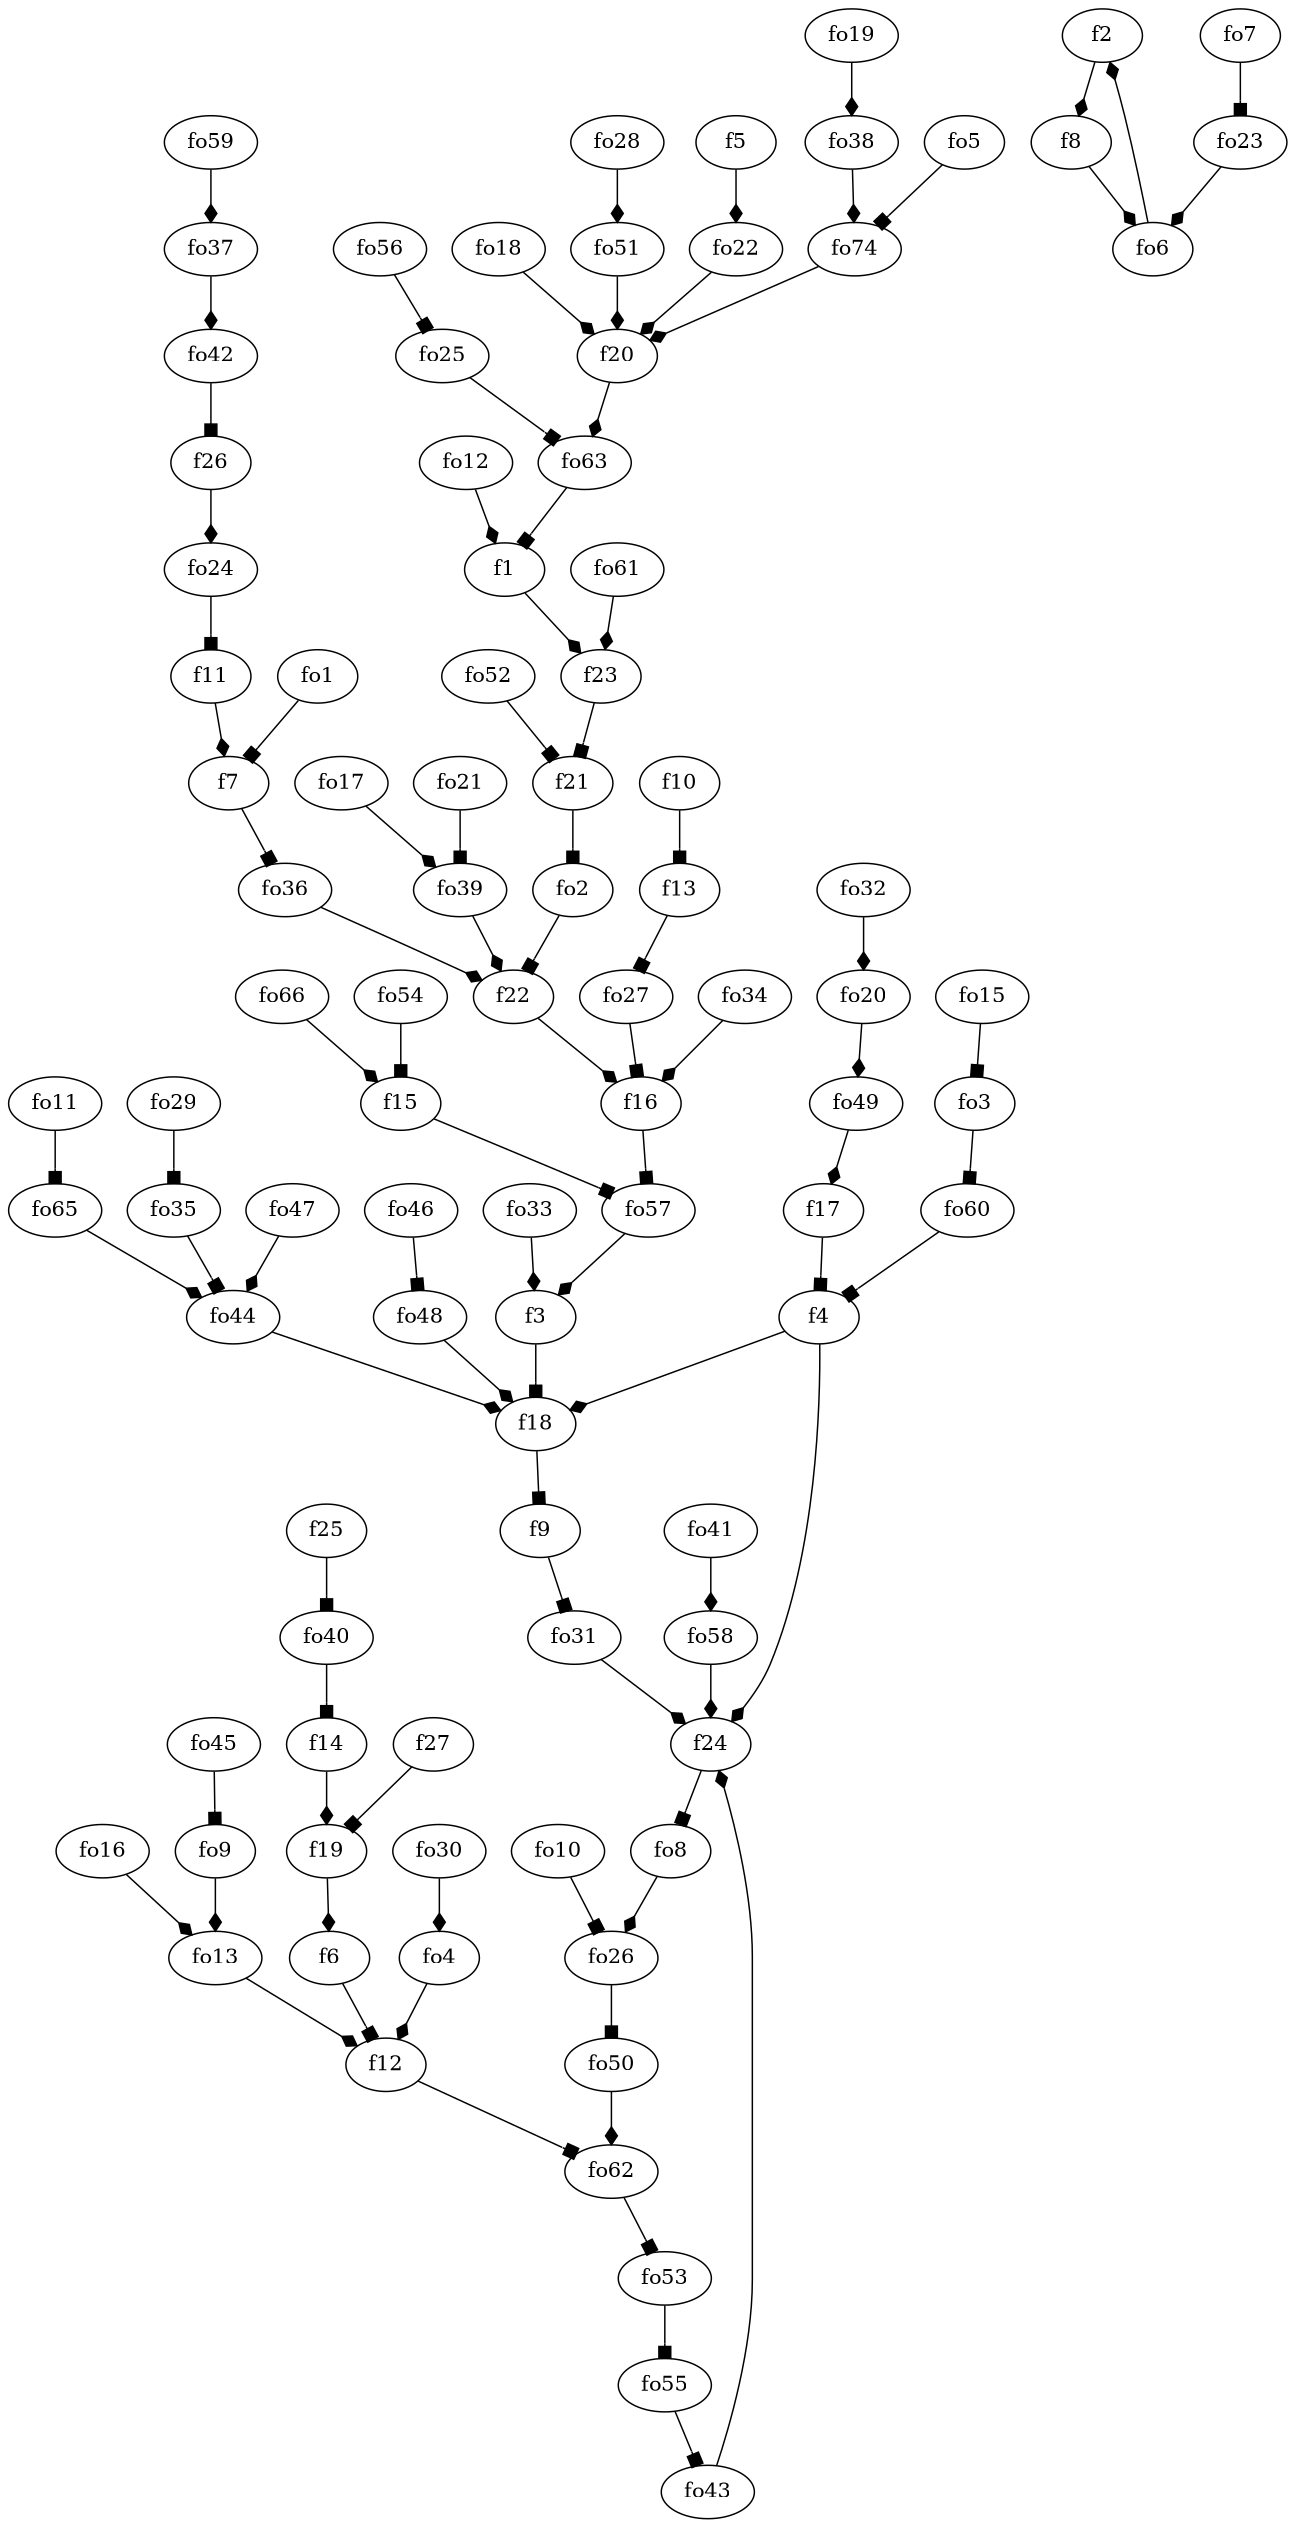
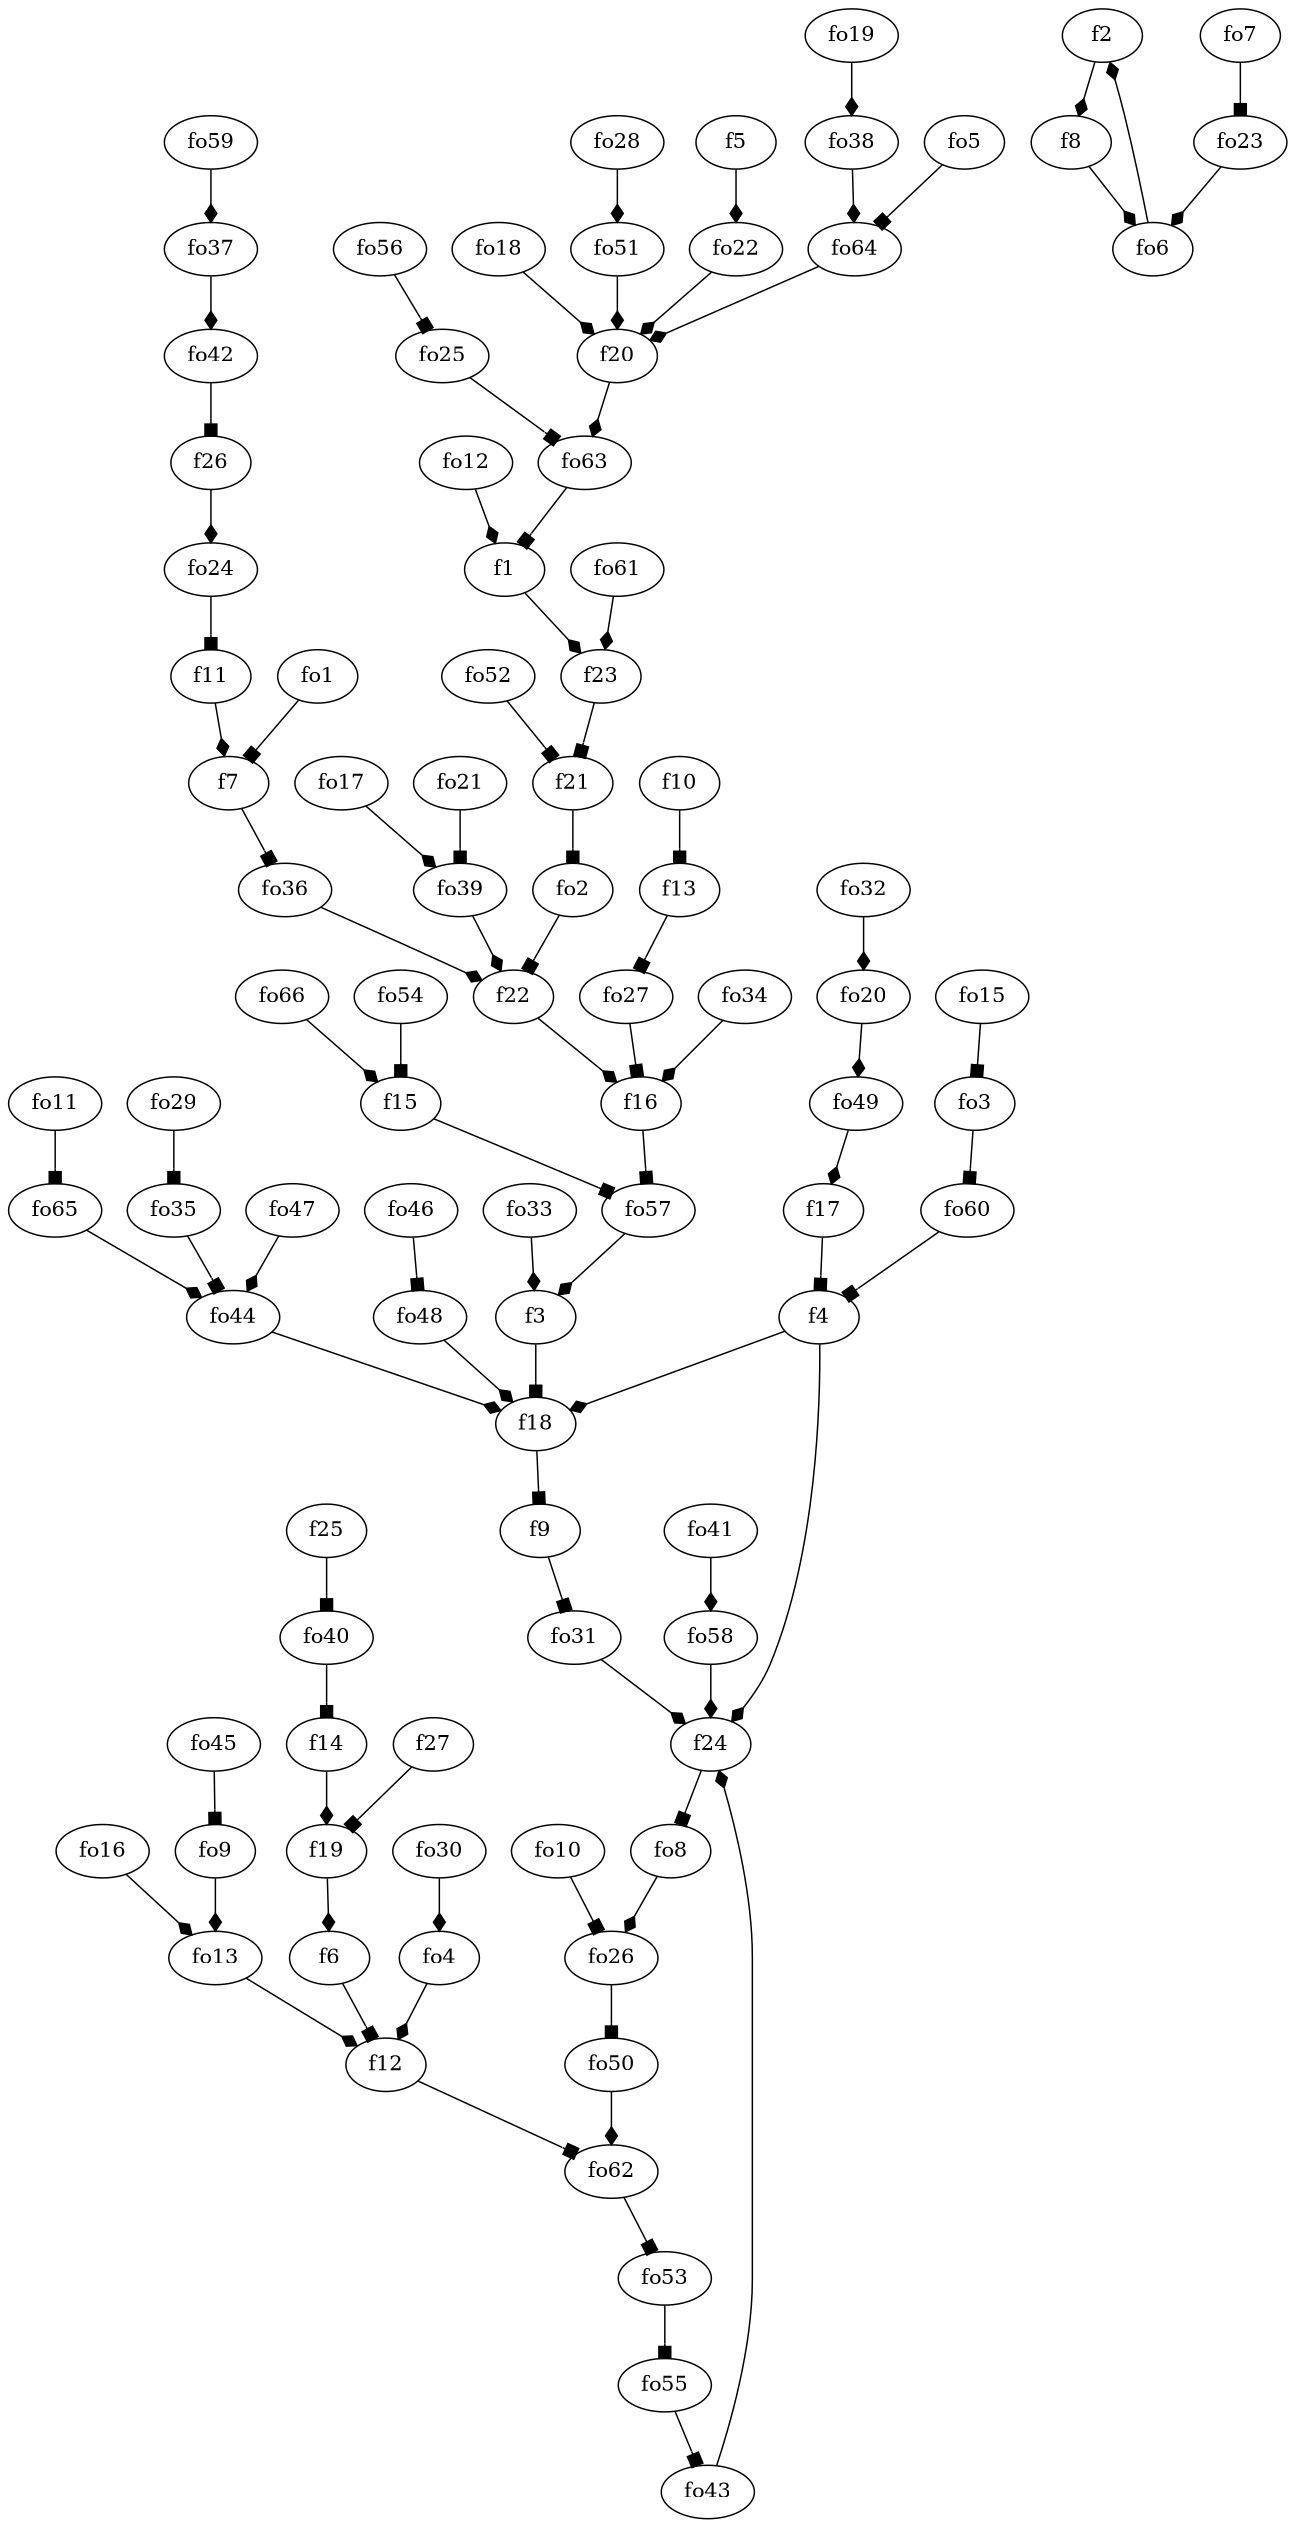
(855, 249) -> (855, 249)
